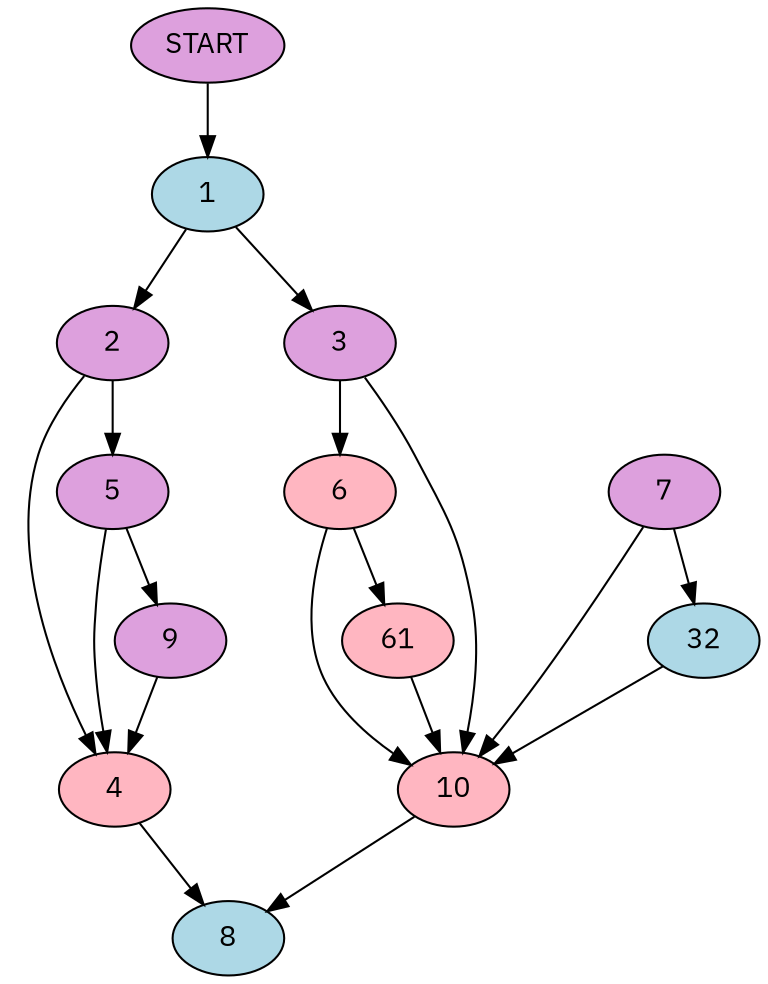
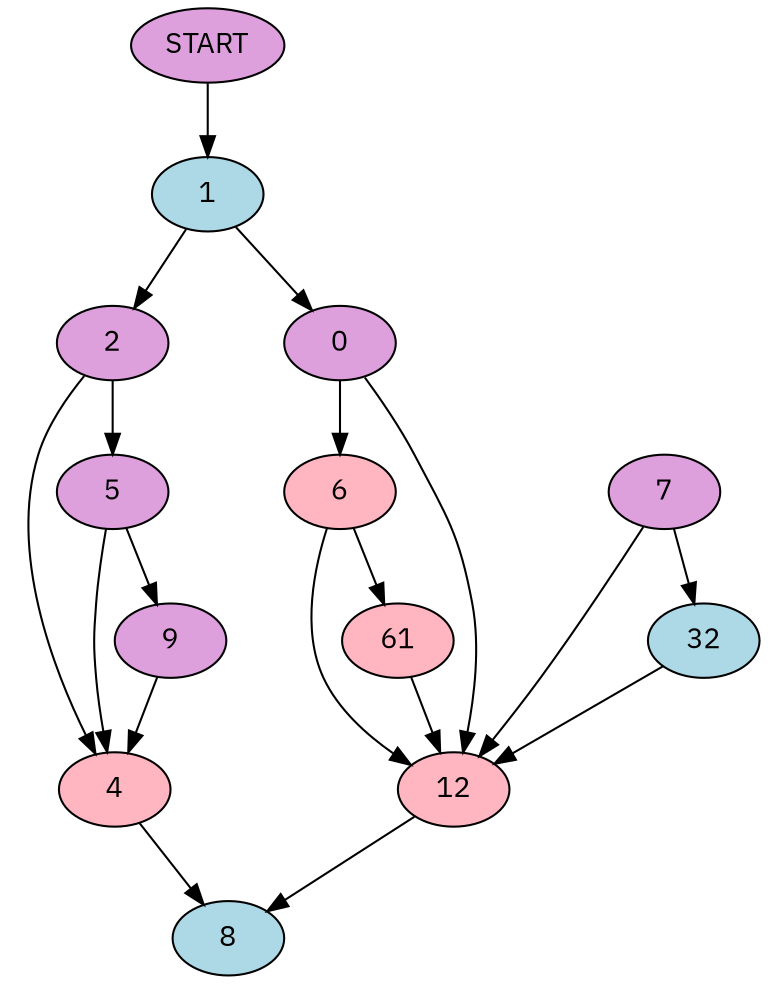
(340, 343) -> (340, 343)
(454, 789) -> (454, 789)
